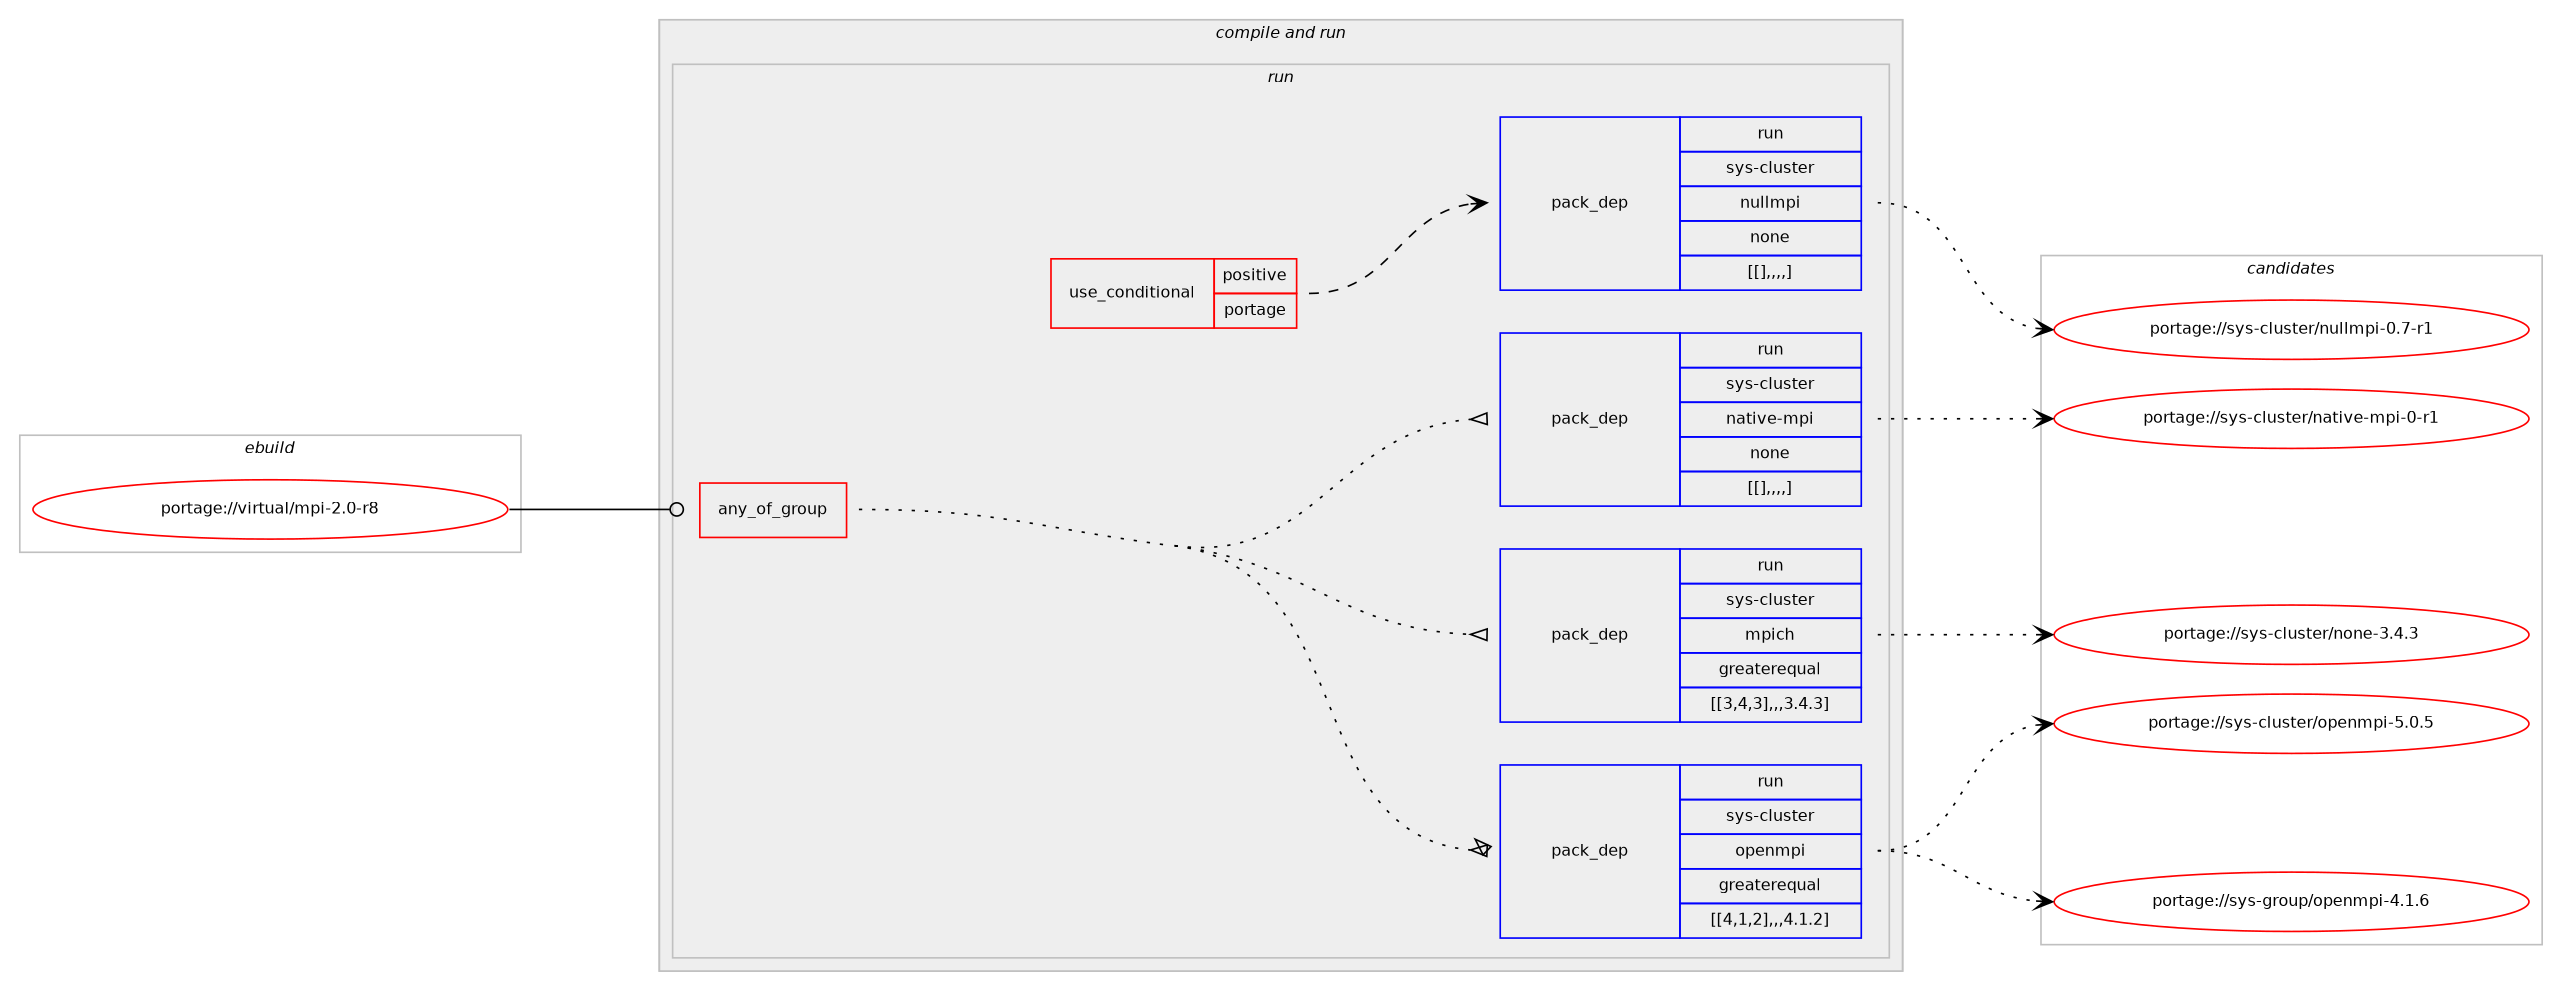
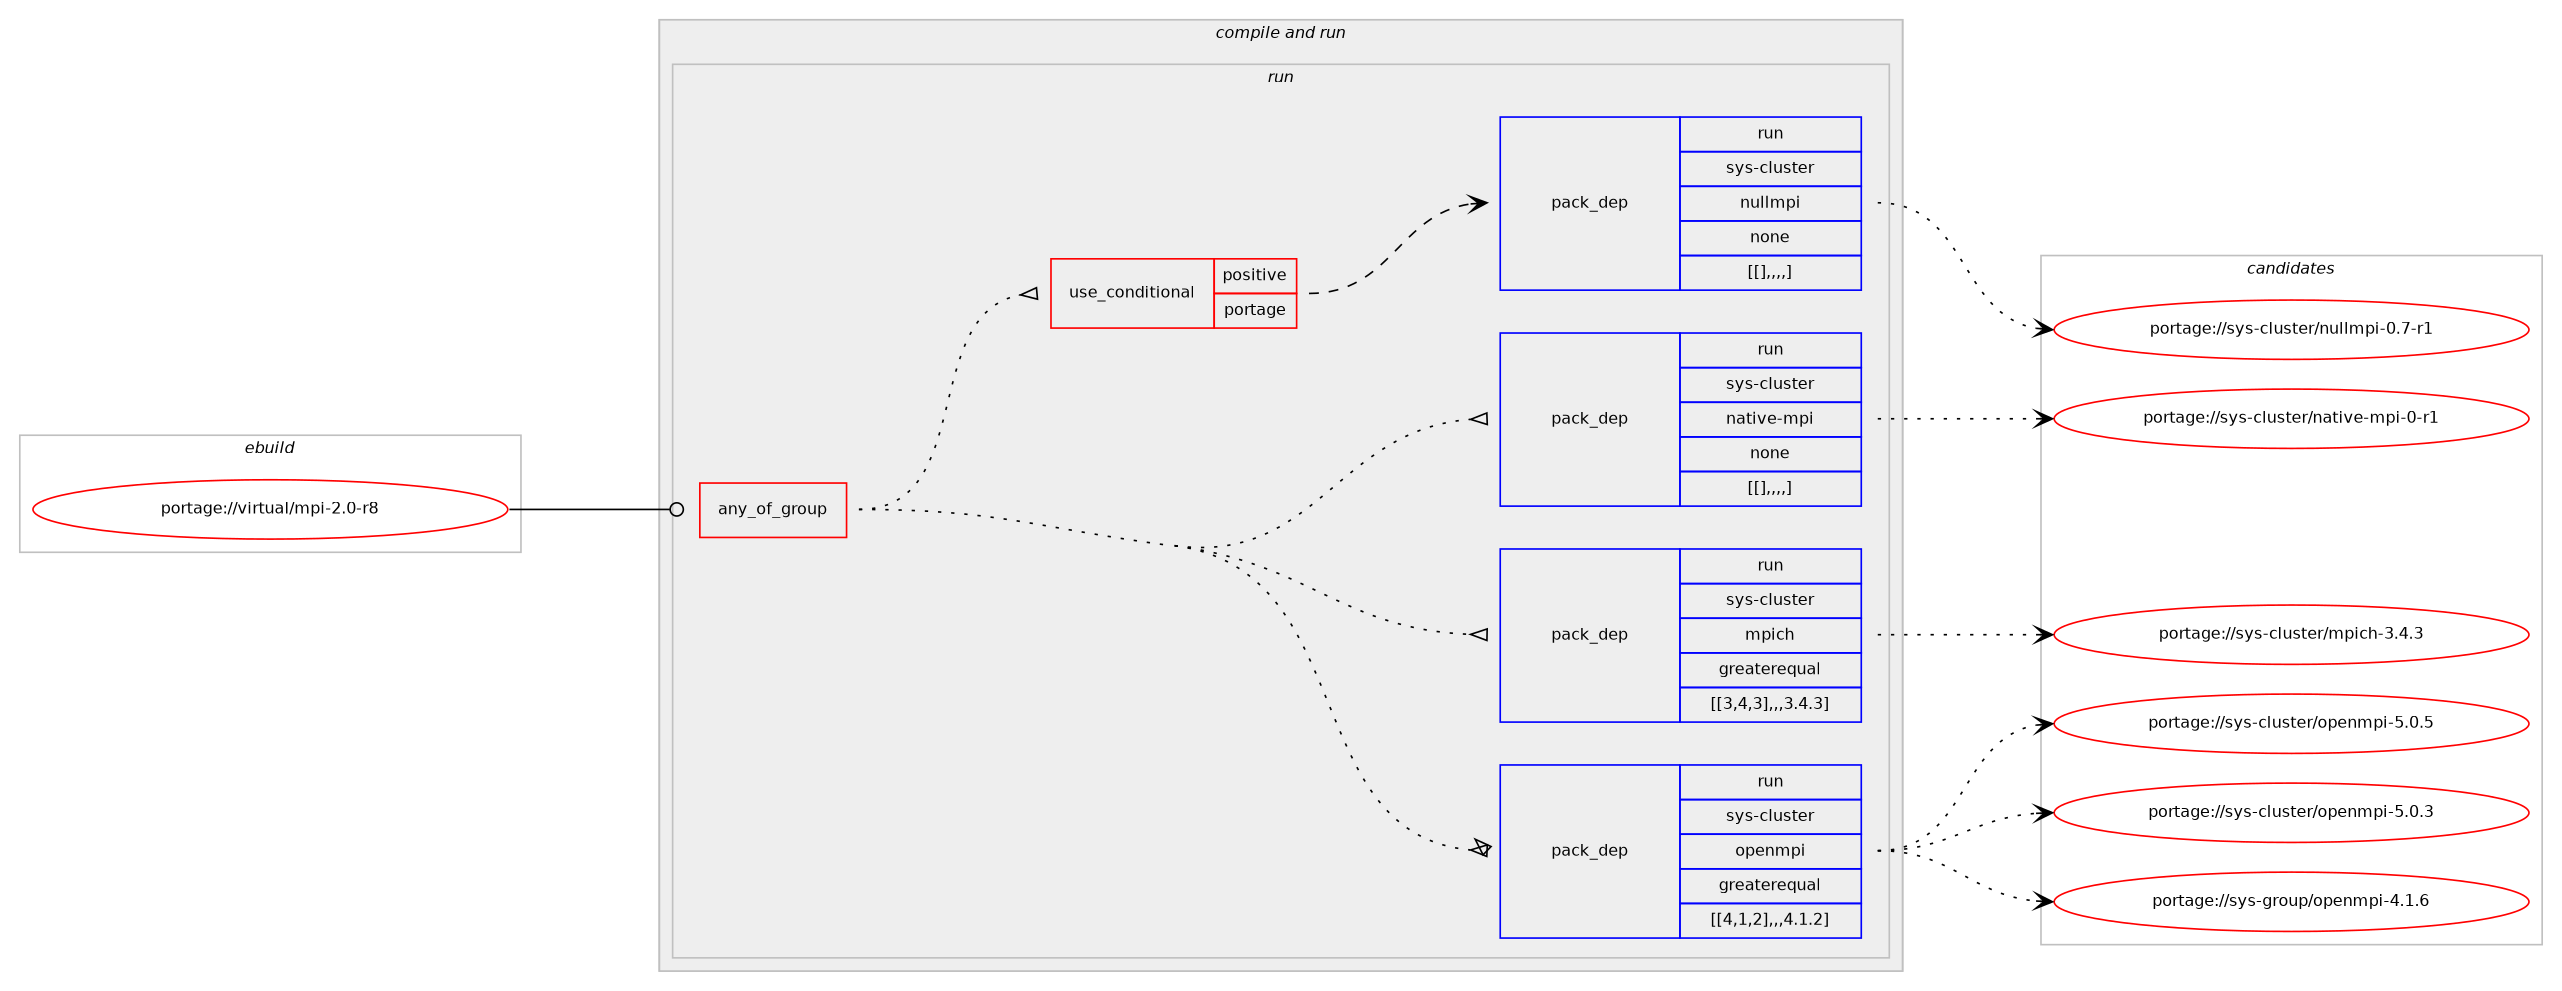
none -> (946, 410)
(2292, 635) -> (2292, 635)
none -> (2292, 813)
